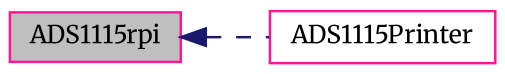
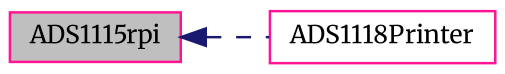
(383, 37) -> (383, 37)
